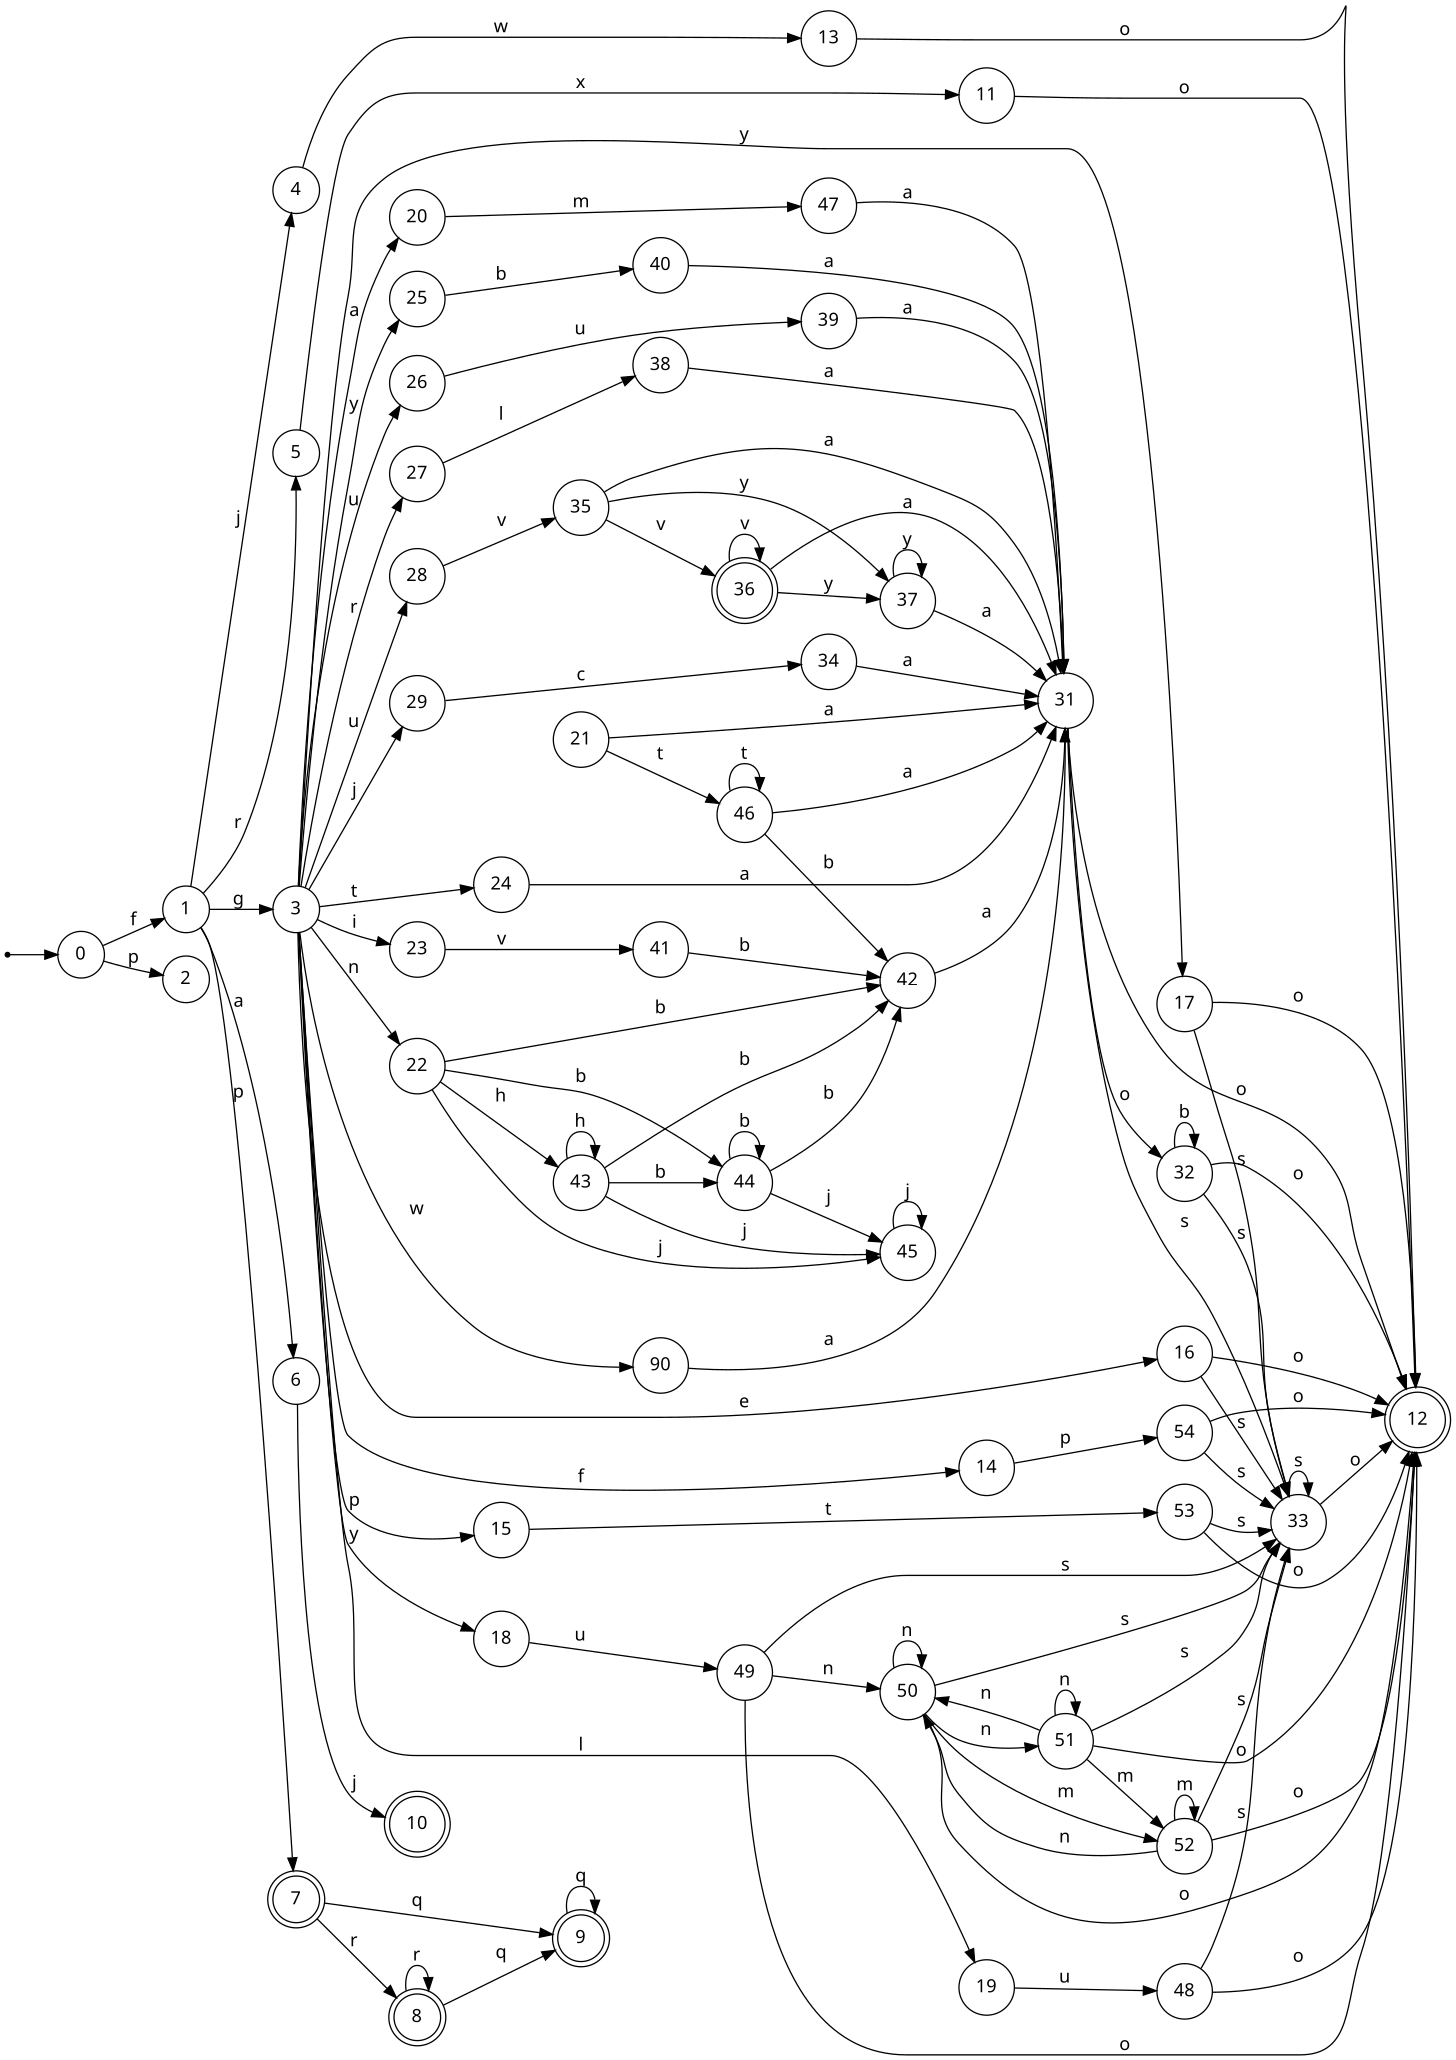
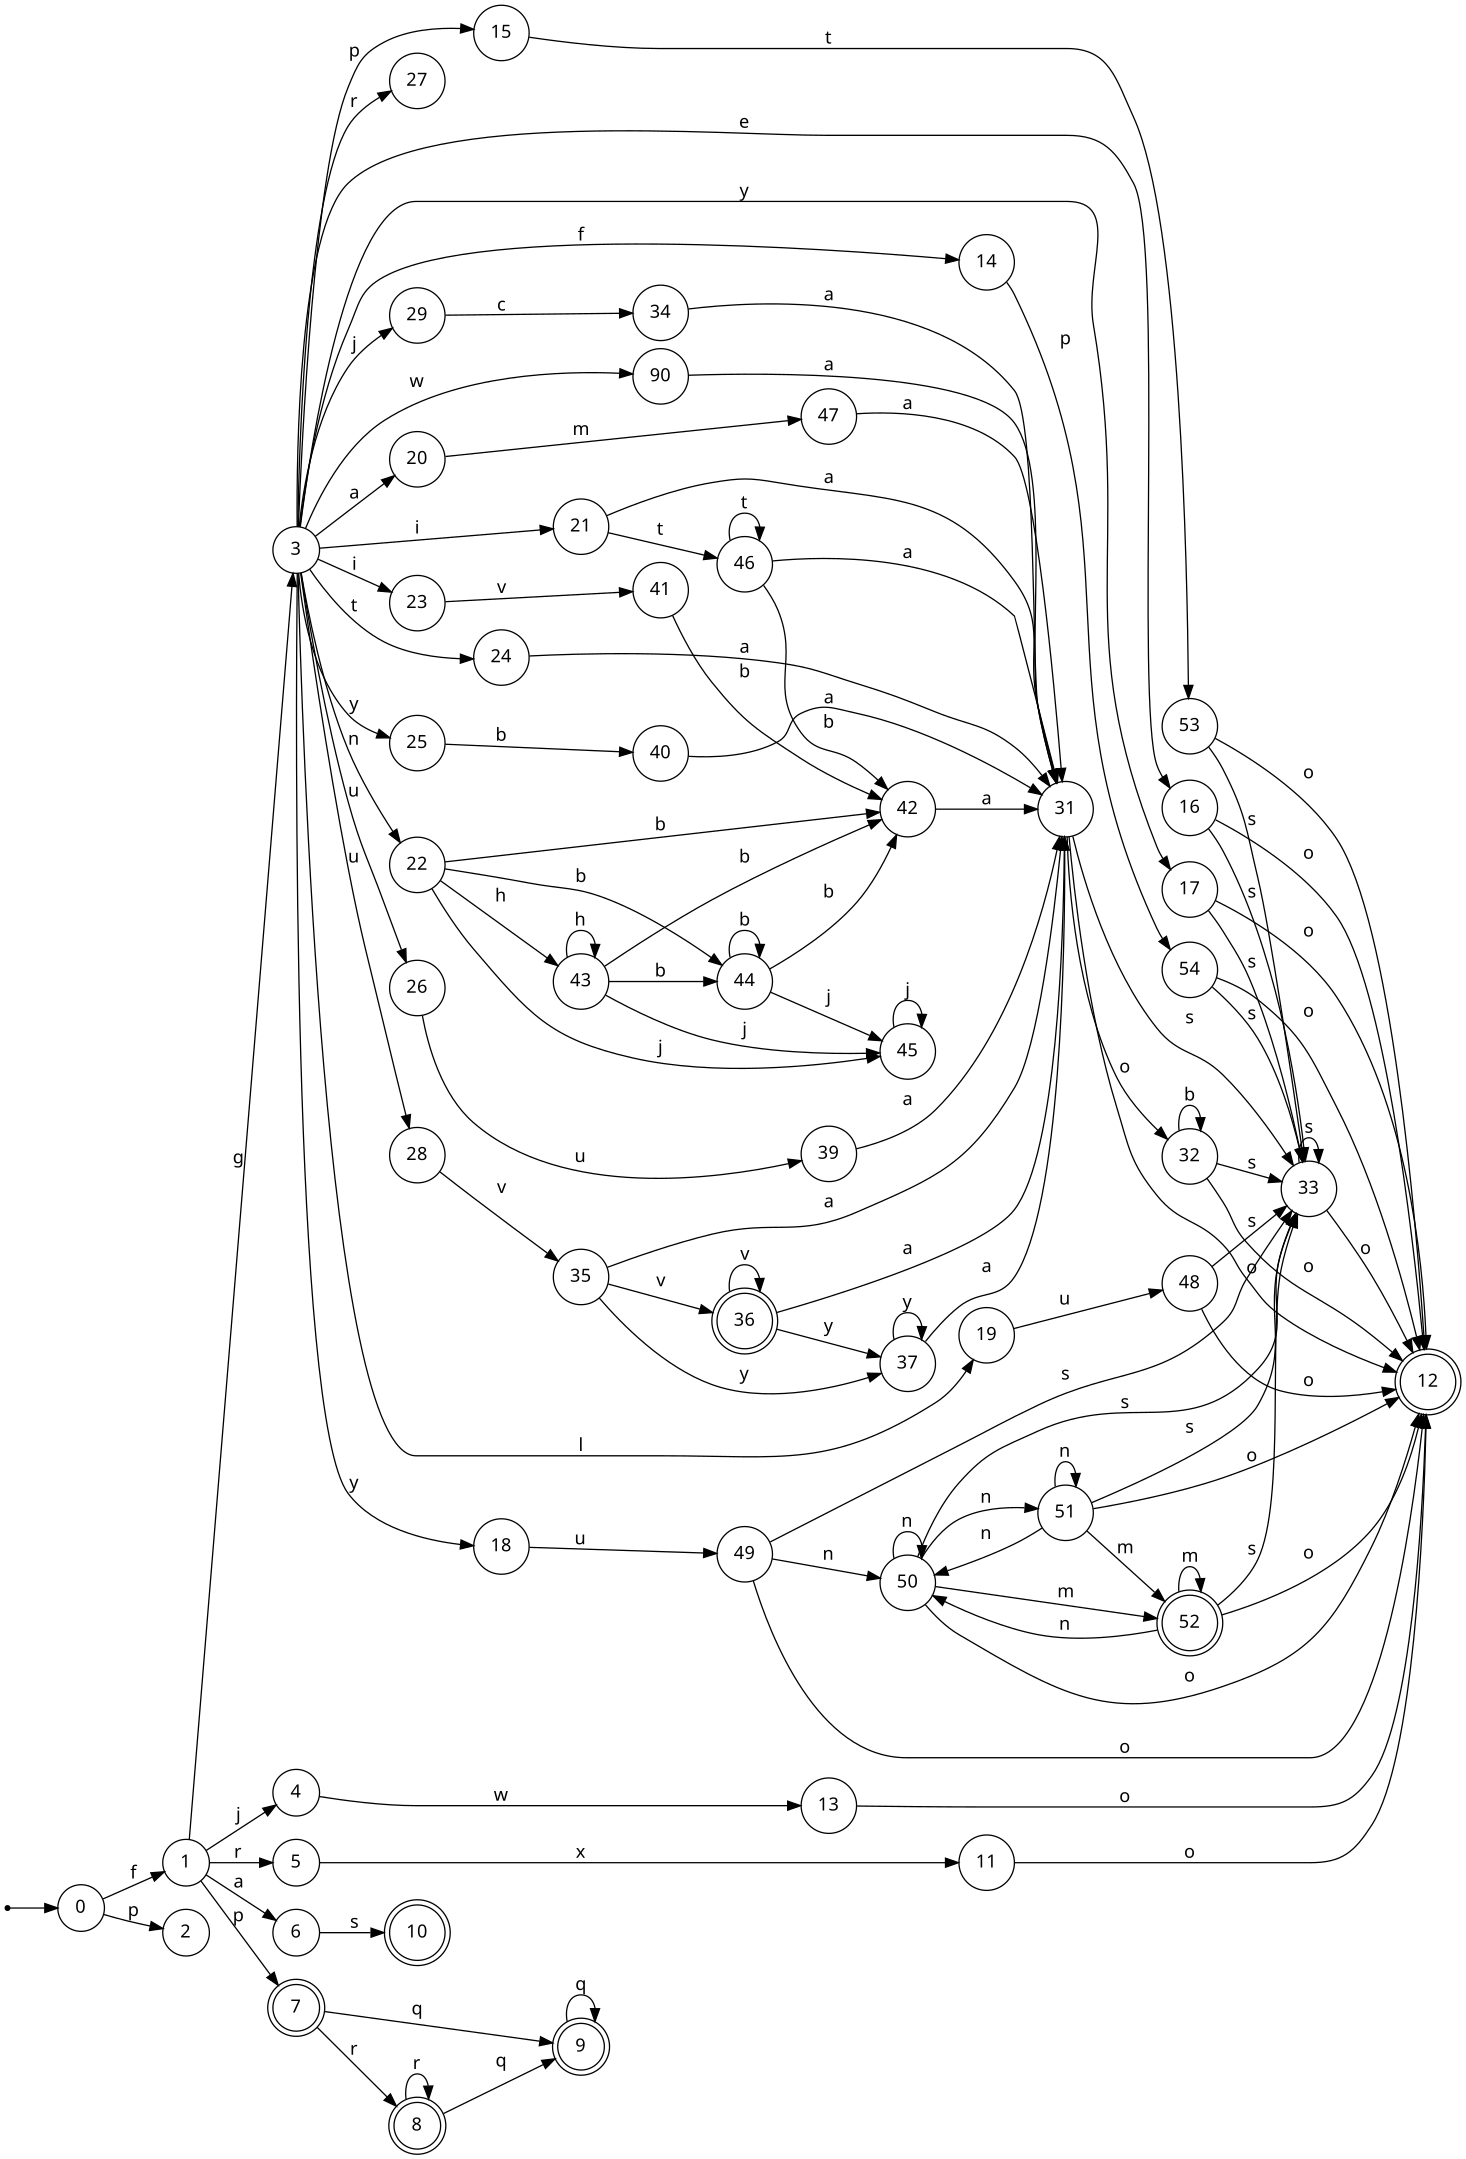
(661, 365) -> none
none -> (430, 539)
(355, 1783) -> (355, 1923)
(1185, 1846) -> (1190, 1623)
